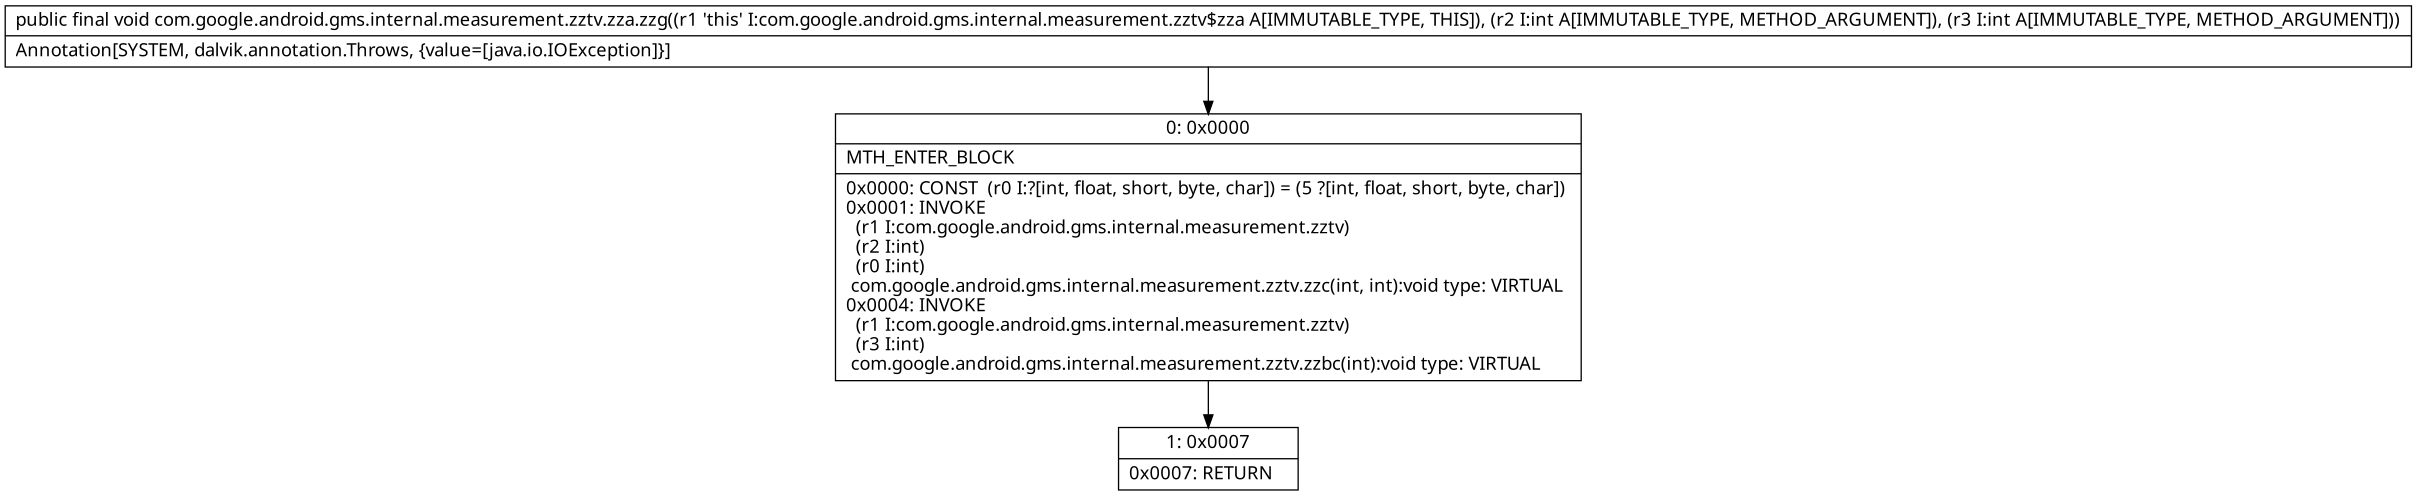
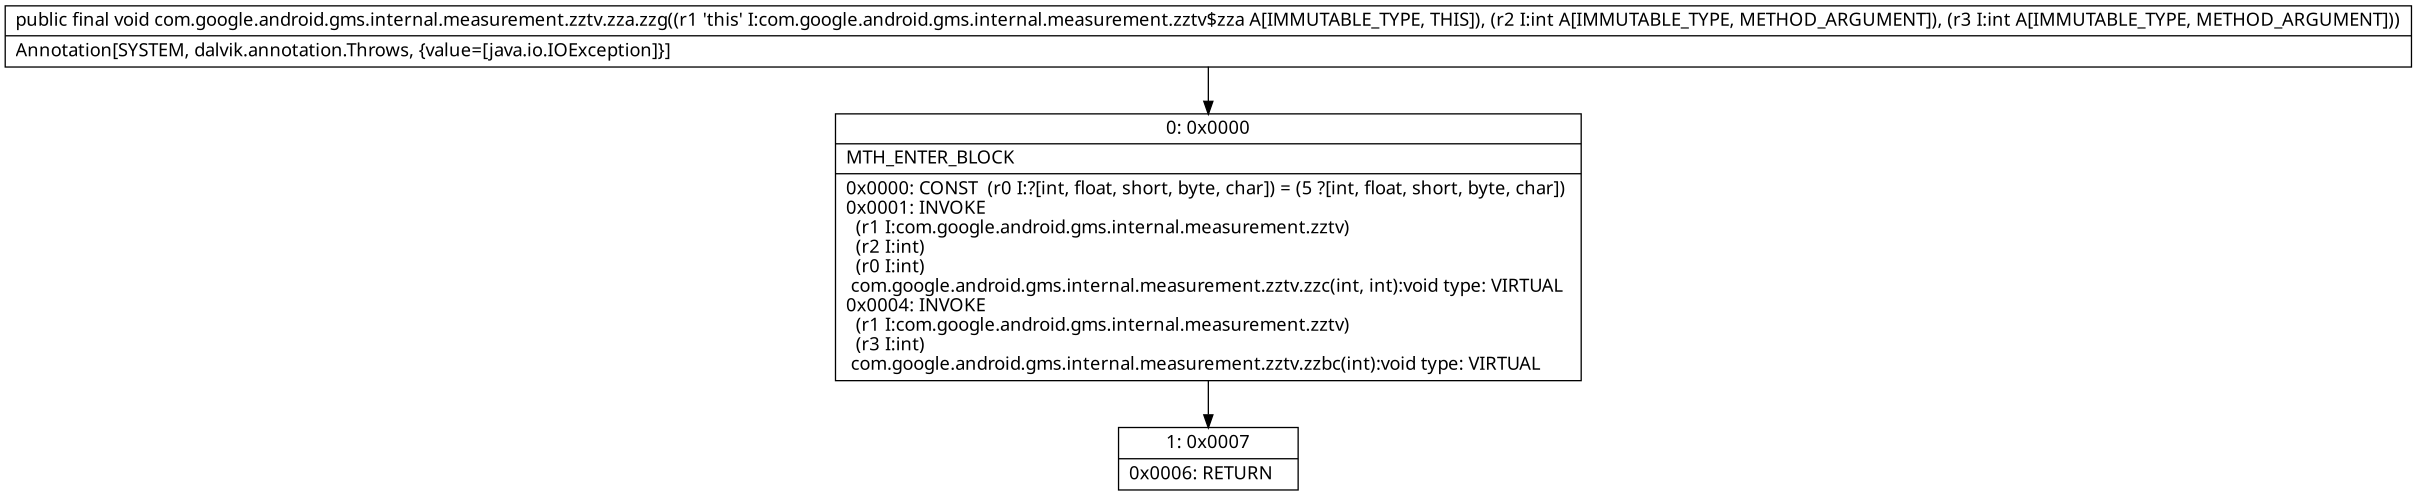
(1208, 474) -> (1208, 474)
